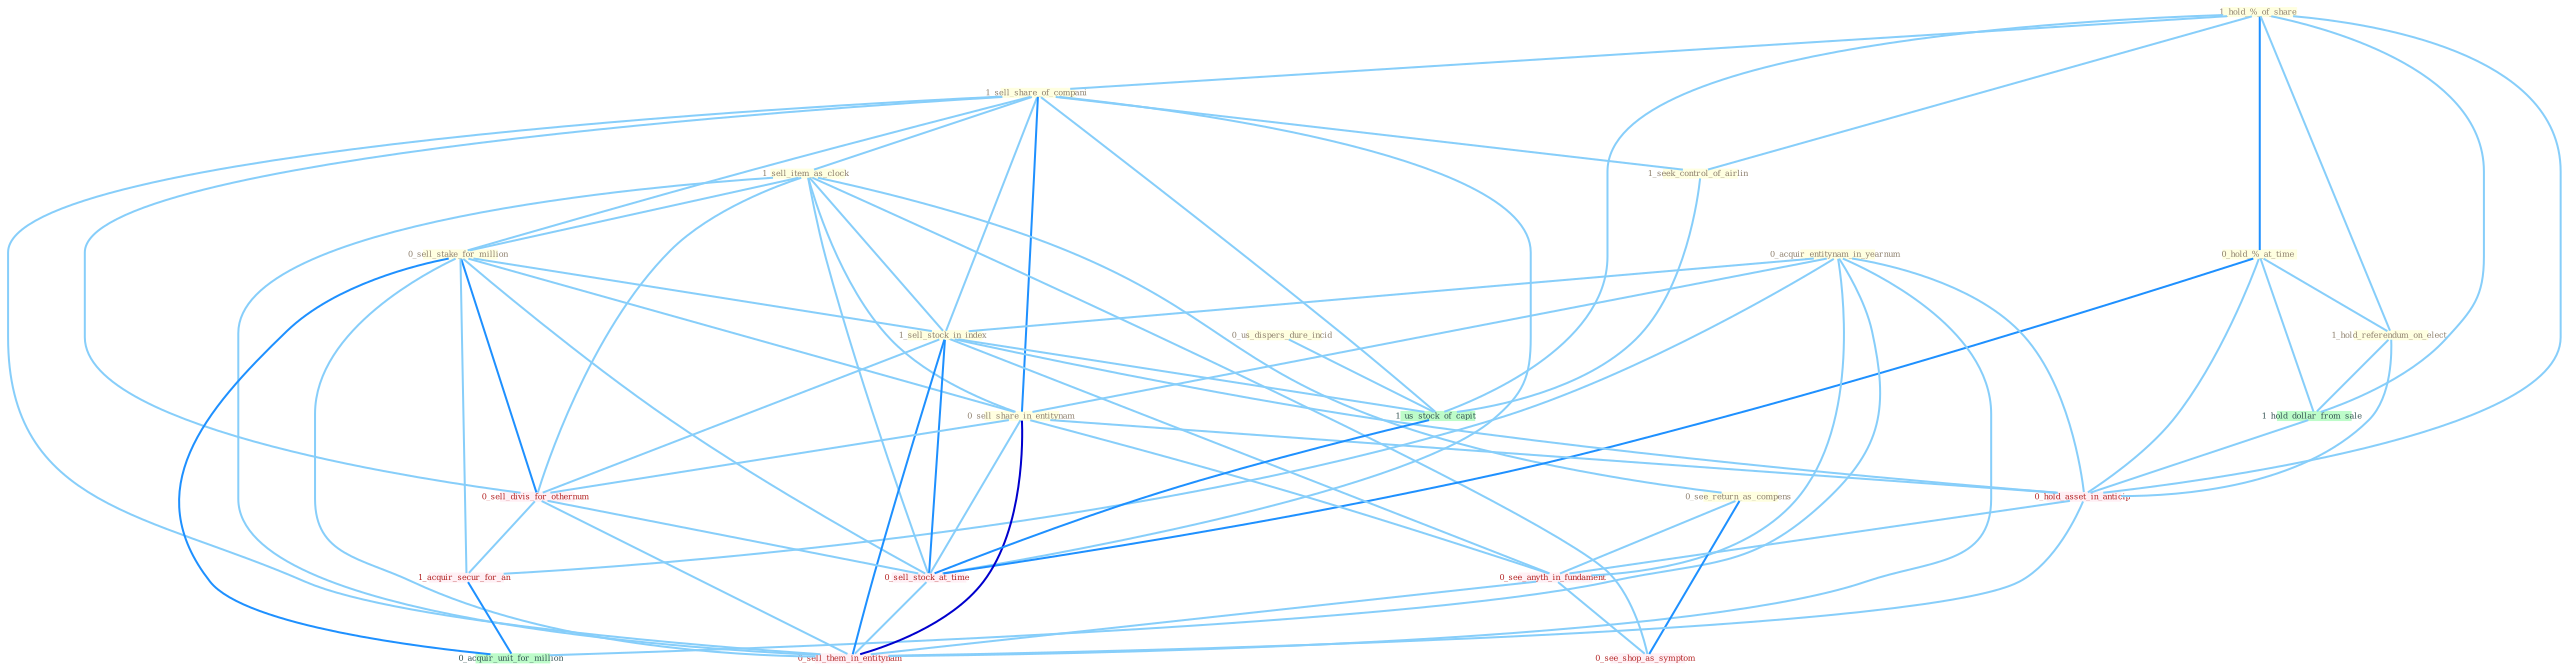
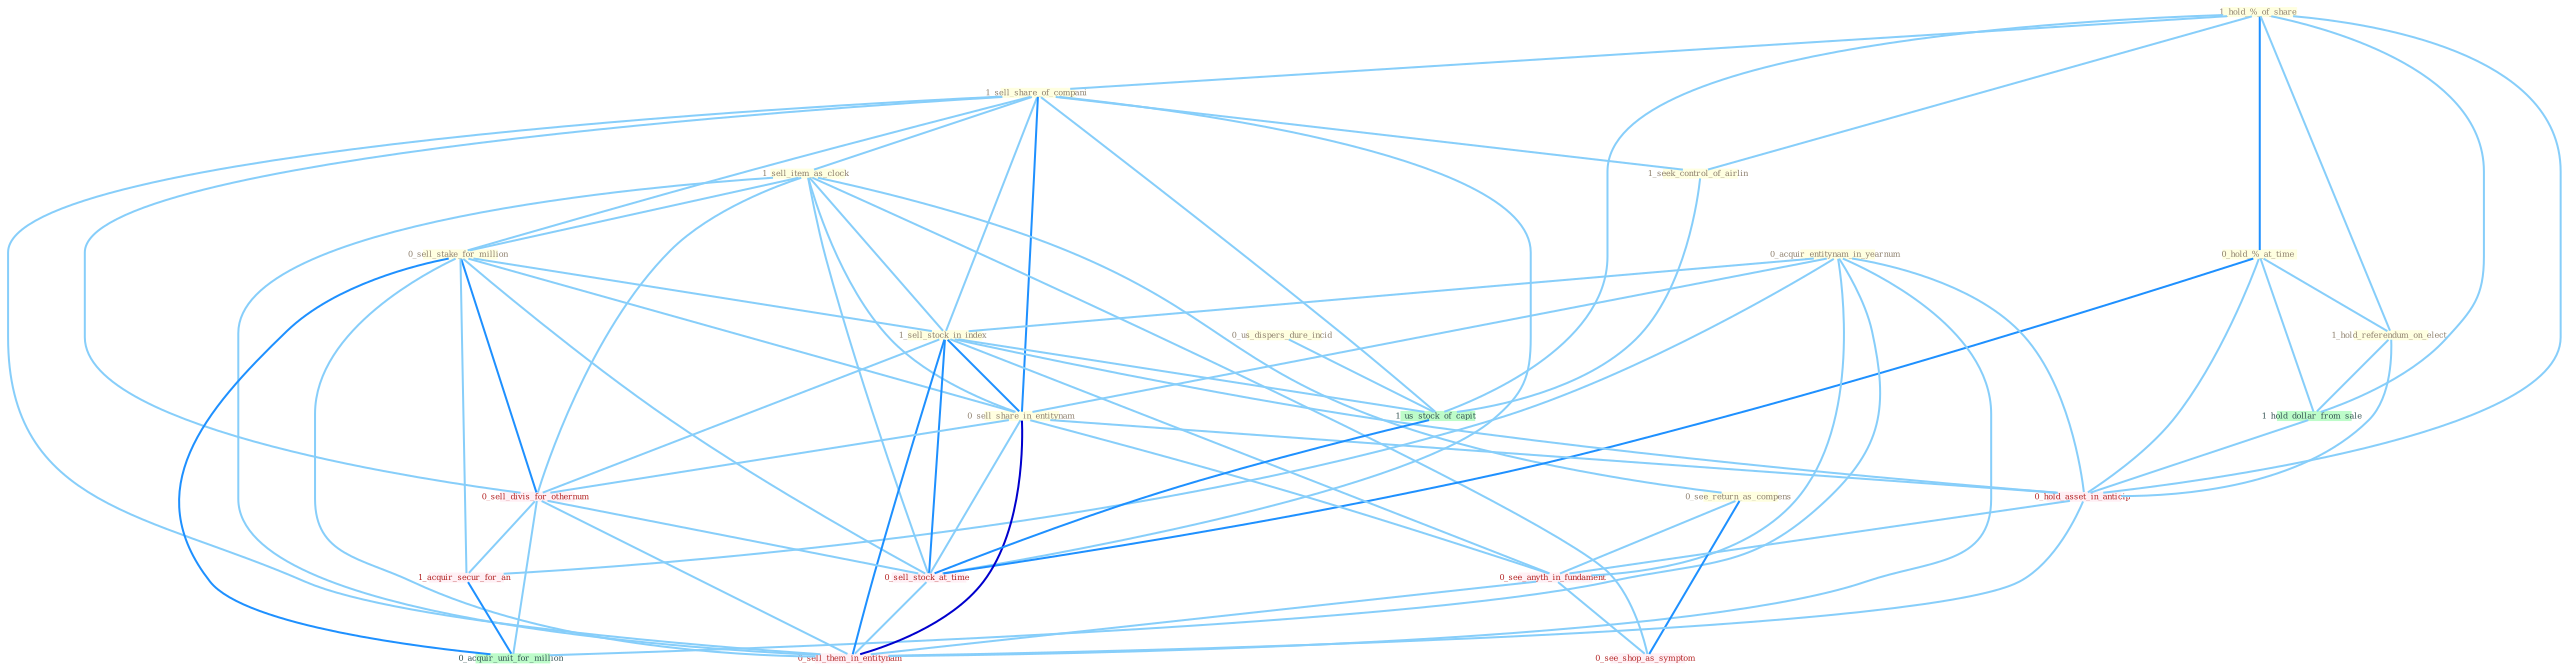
none -> (983, 376)
none -> (524, 585)
